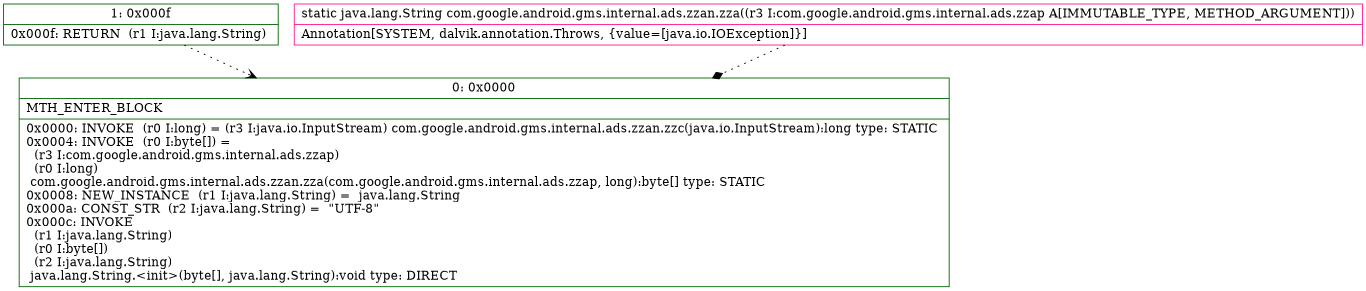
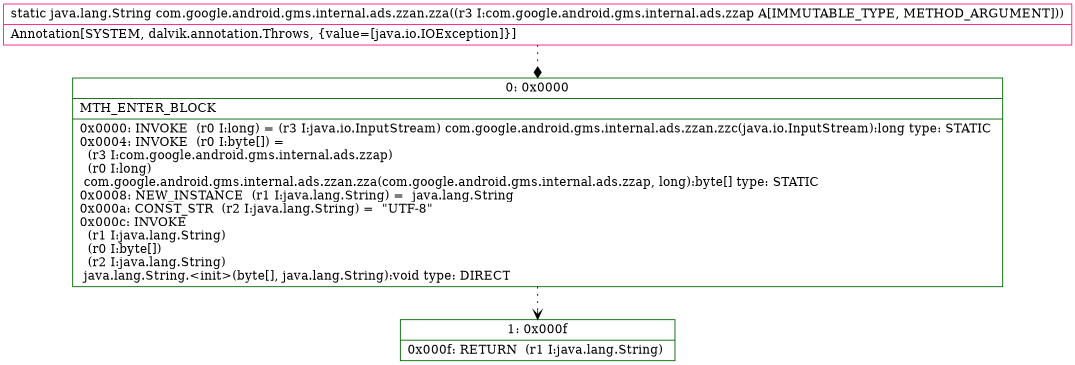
(216, 60) -> (538, 299)
